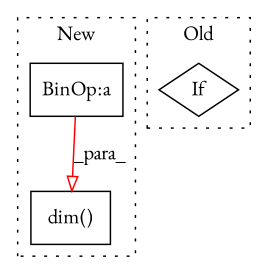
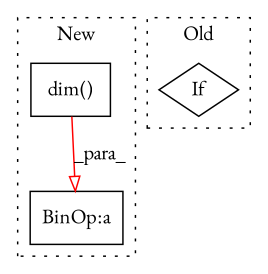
(74, 146) -> (73, 146)
